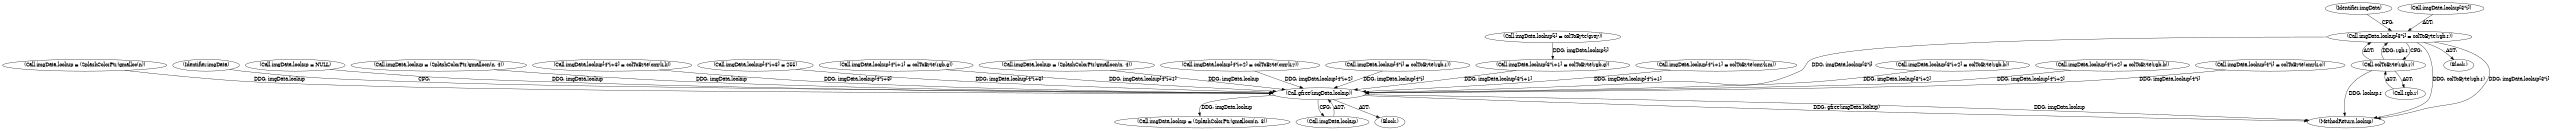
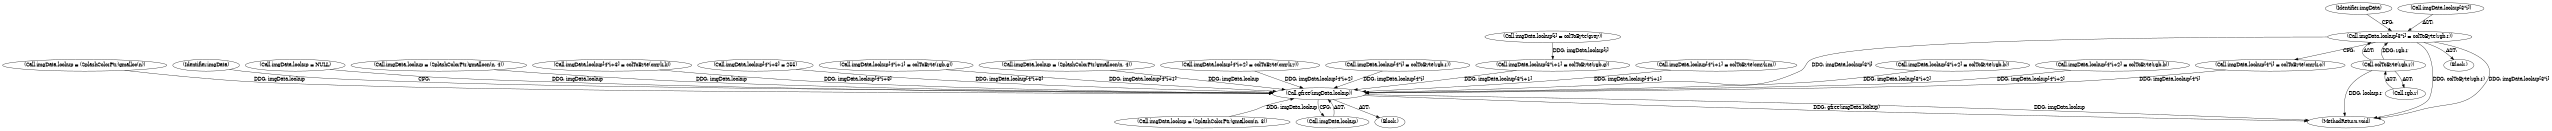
(2410, 51) -> (2337, 51)
(1234, 98) -> (1260, 108)
(2346, 122) -> (2346, 122)
